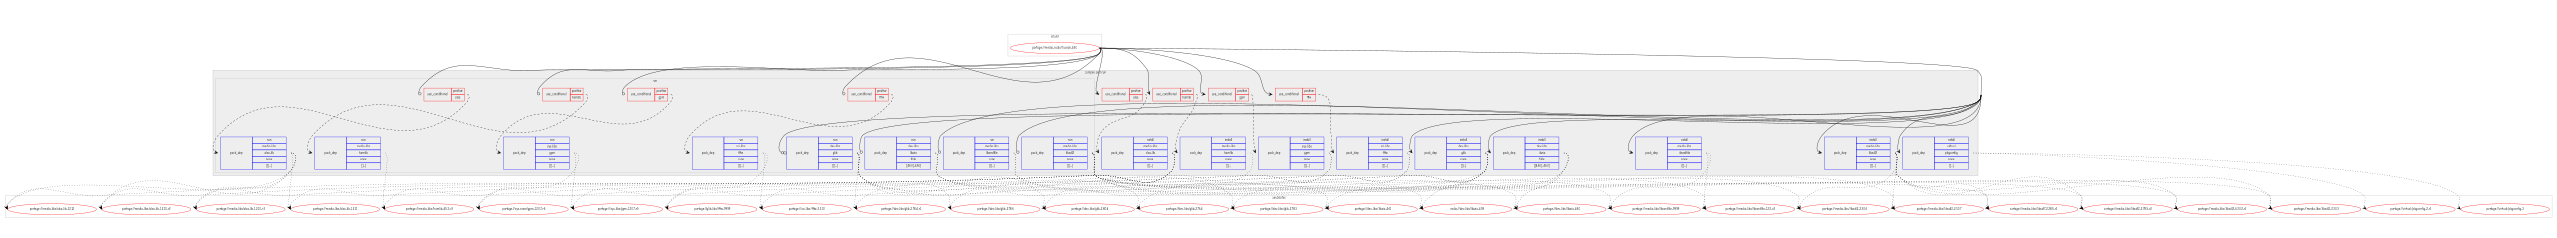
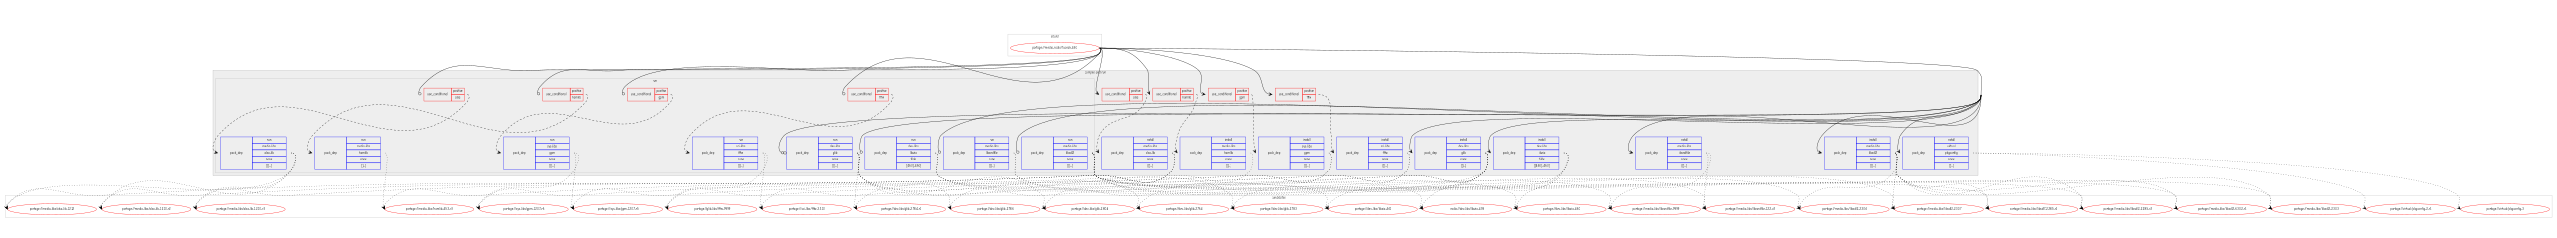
(335, 209) -> none
(524, 209) -> (524, 209)
(2128, 209) -> (2128, 209)
